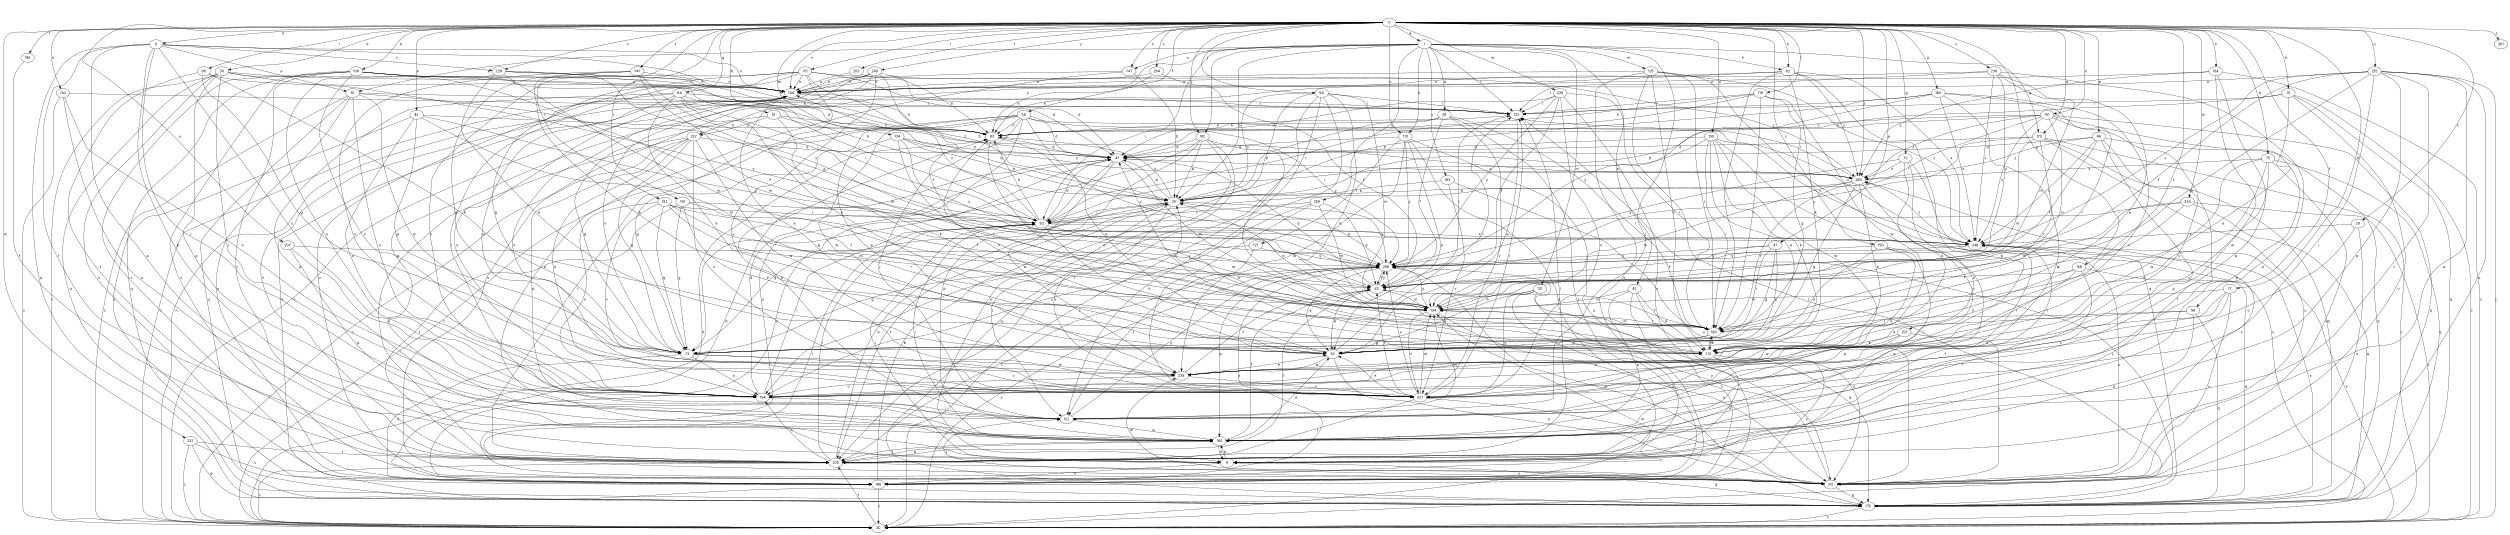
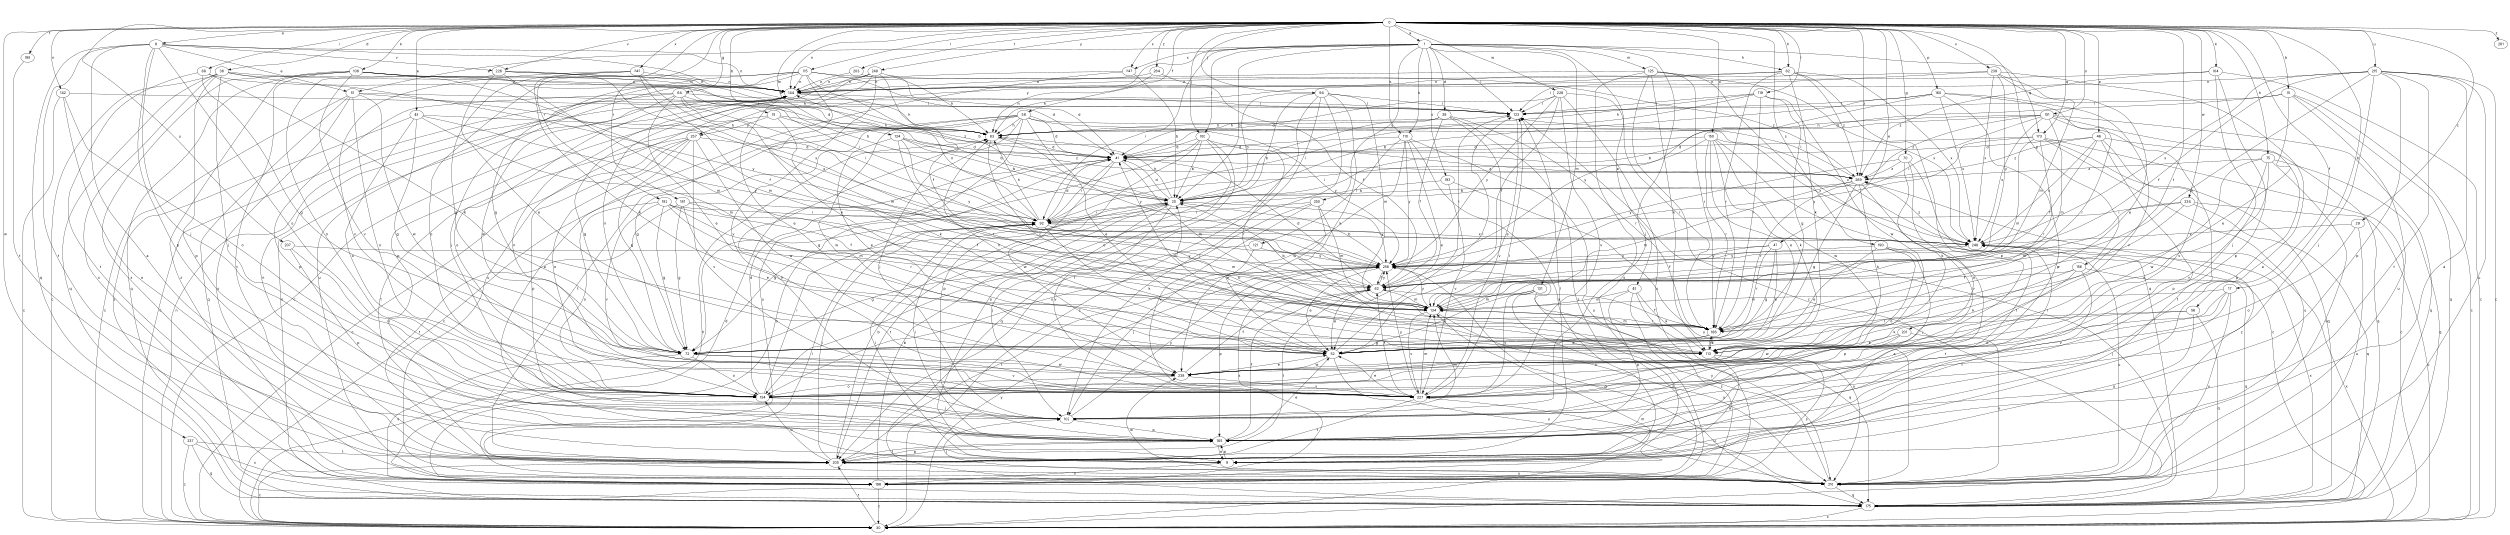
(1361, 240) -> (1240, 298)
(2233, 245) -> (2233, 245)
(1469, 469) -> none
